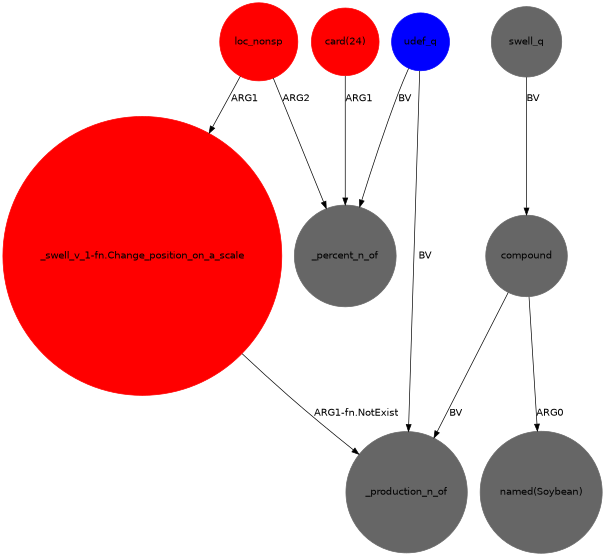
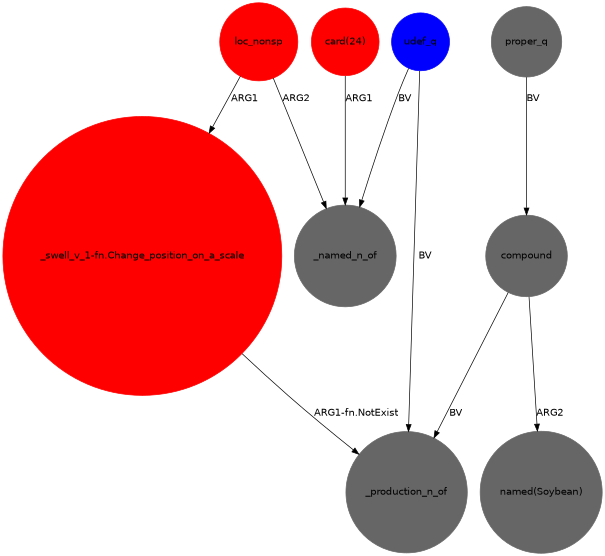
(527, 42) -> (527, 42)
(345, 256) -> (345, 256)
(550, 413) -> (550, 413)
